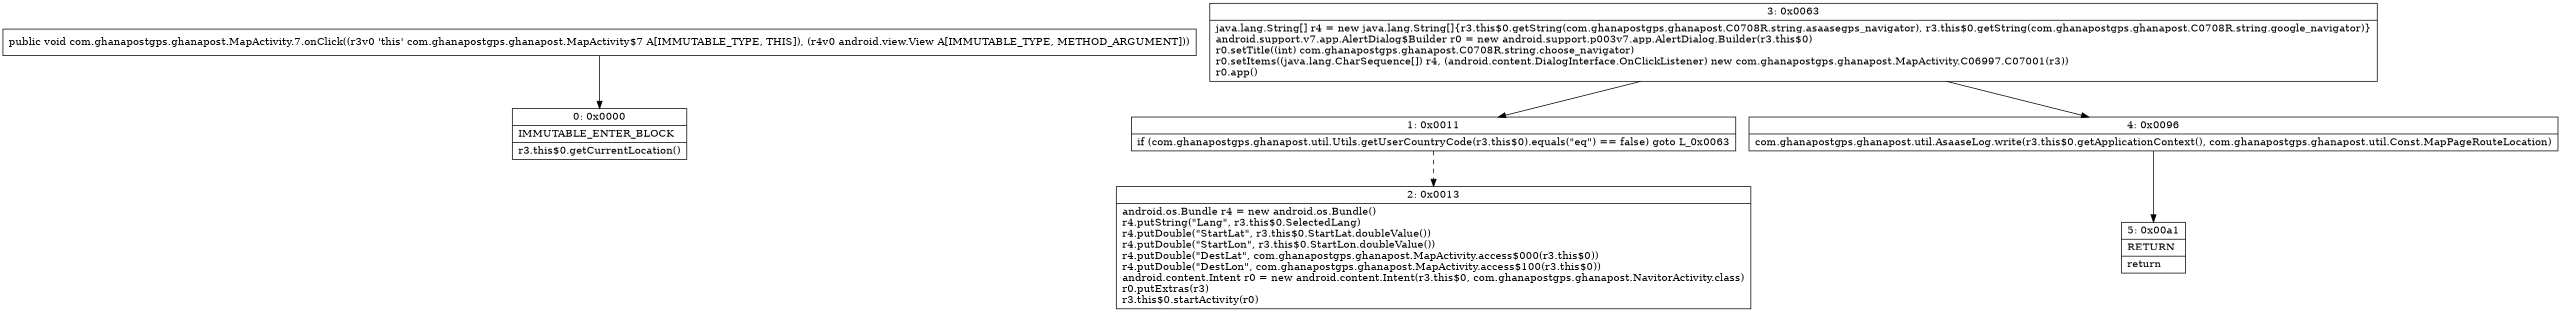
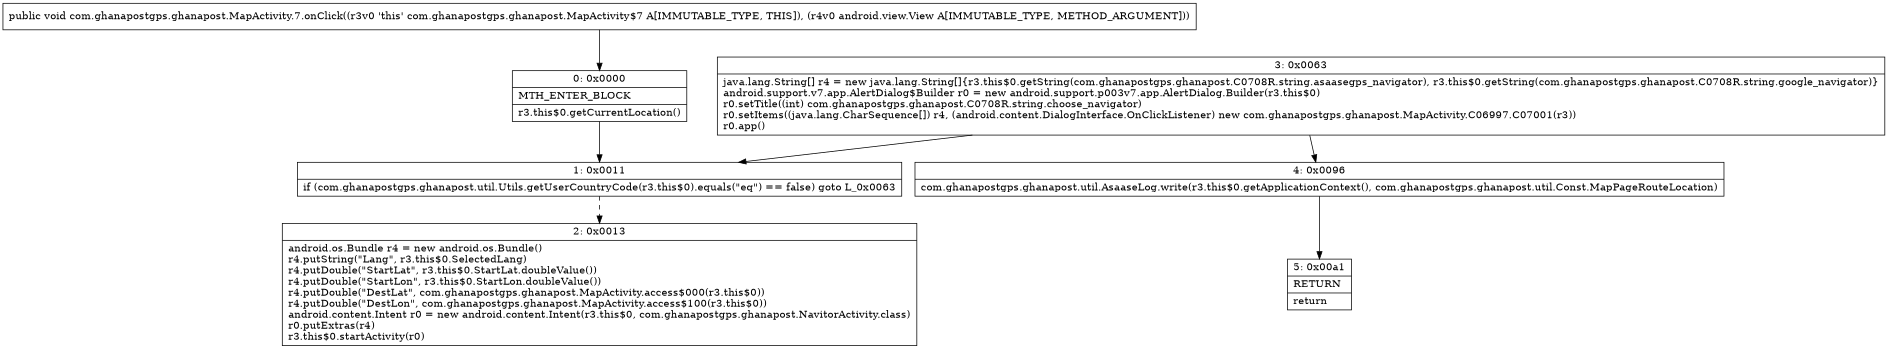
(596, 134) -> (575, 96)
none -> (600, 138)
(1166, 289) -> (332, 326)
